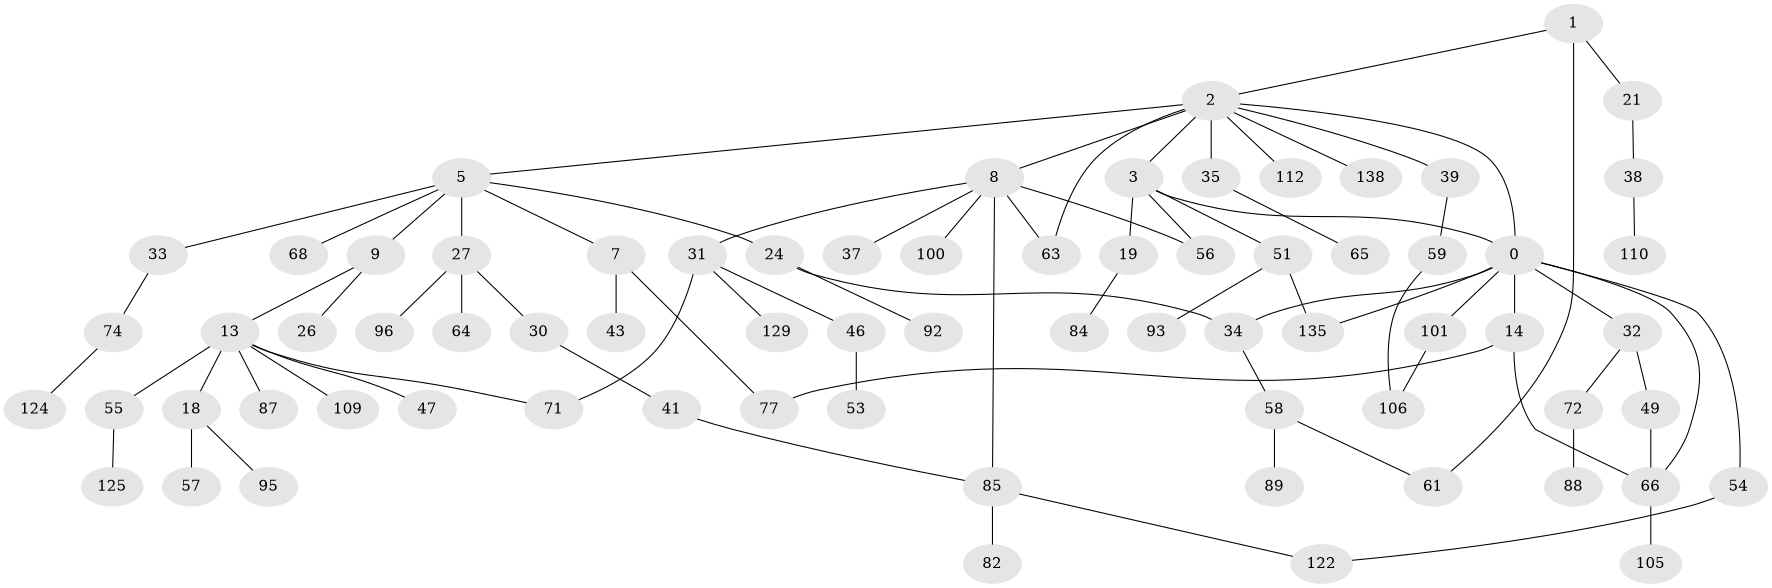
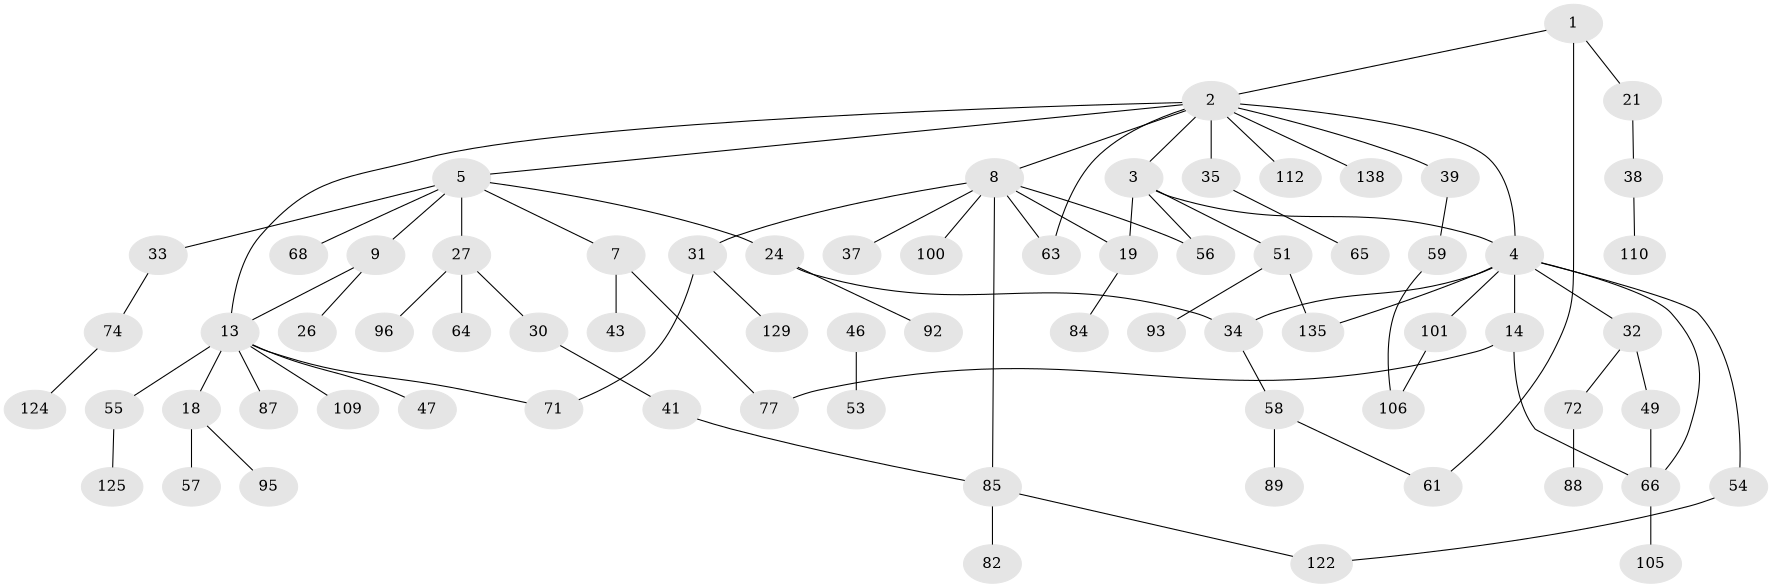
none -> (668, 127)
none -> (1055, 213)
(1515, 255) -> (1515, 255)
(777, 294) -> none
